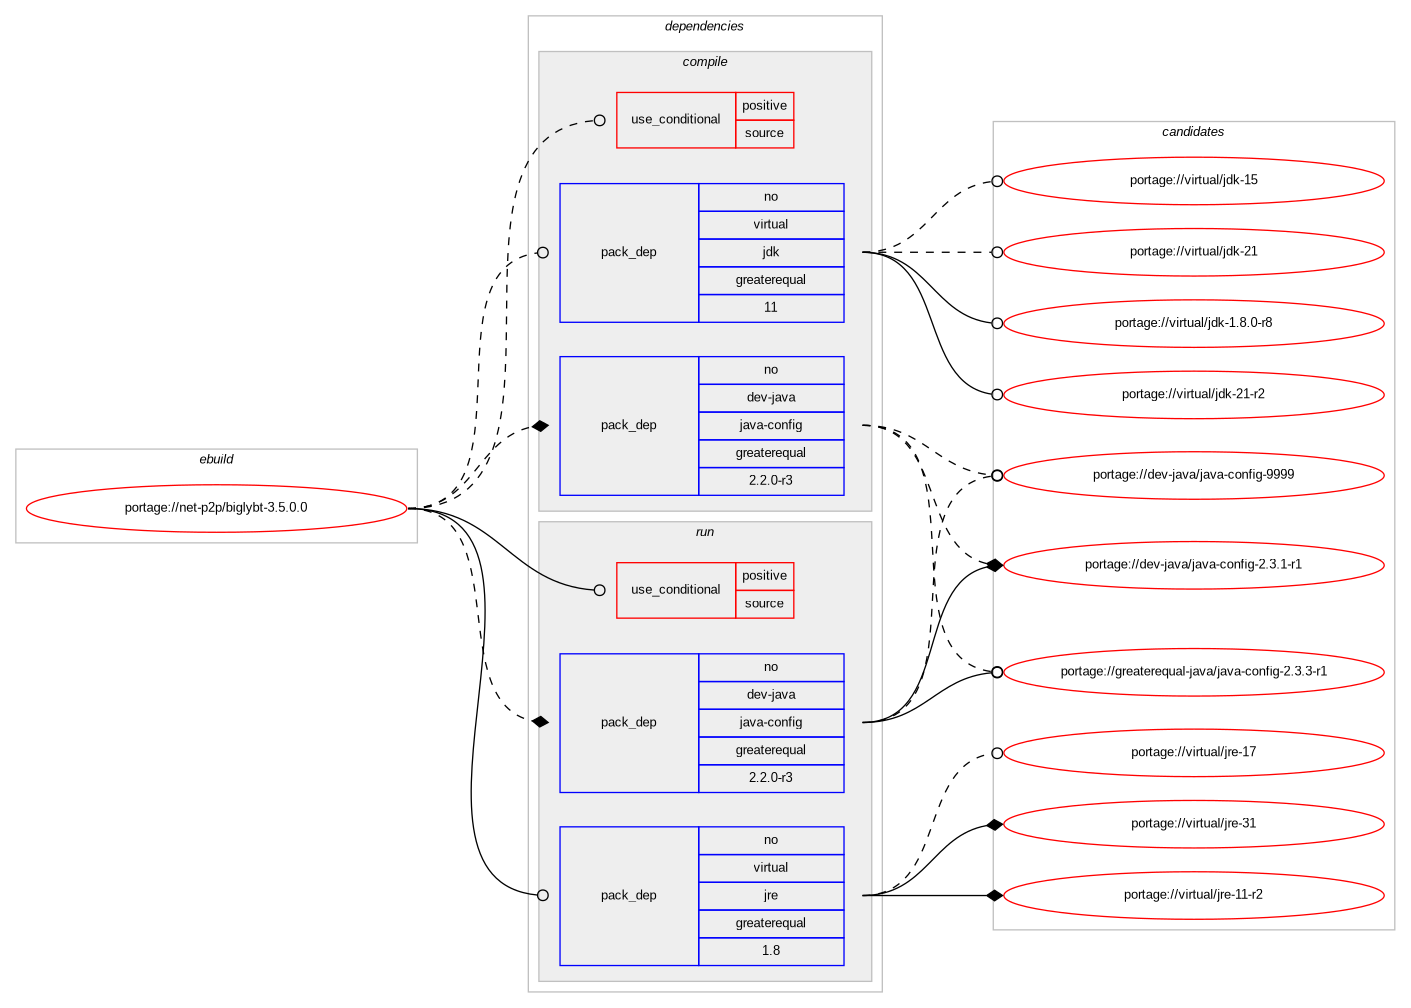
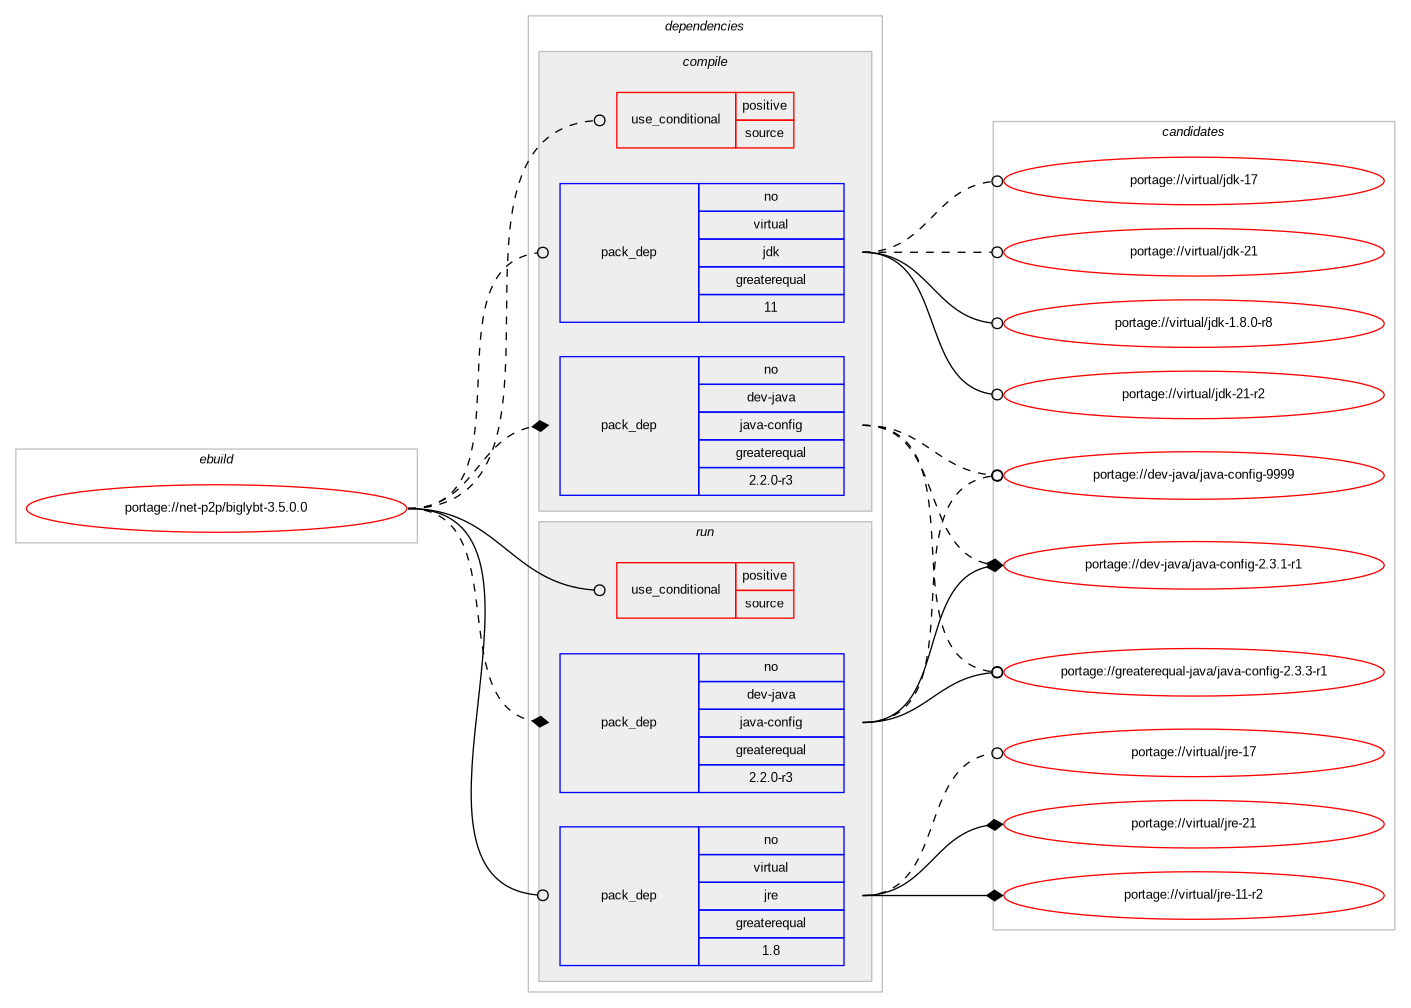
(1194, 181) -> (1194, 181)
(1194, 824) -> (1194, 824)
